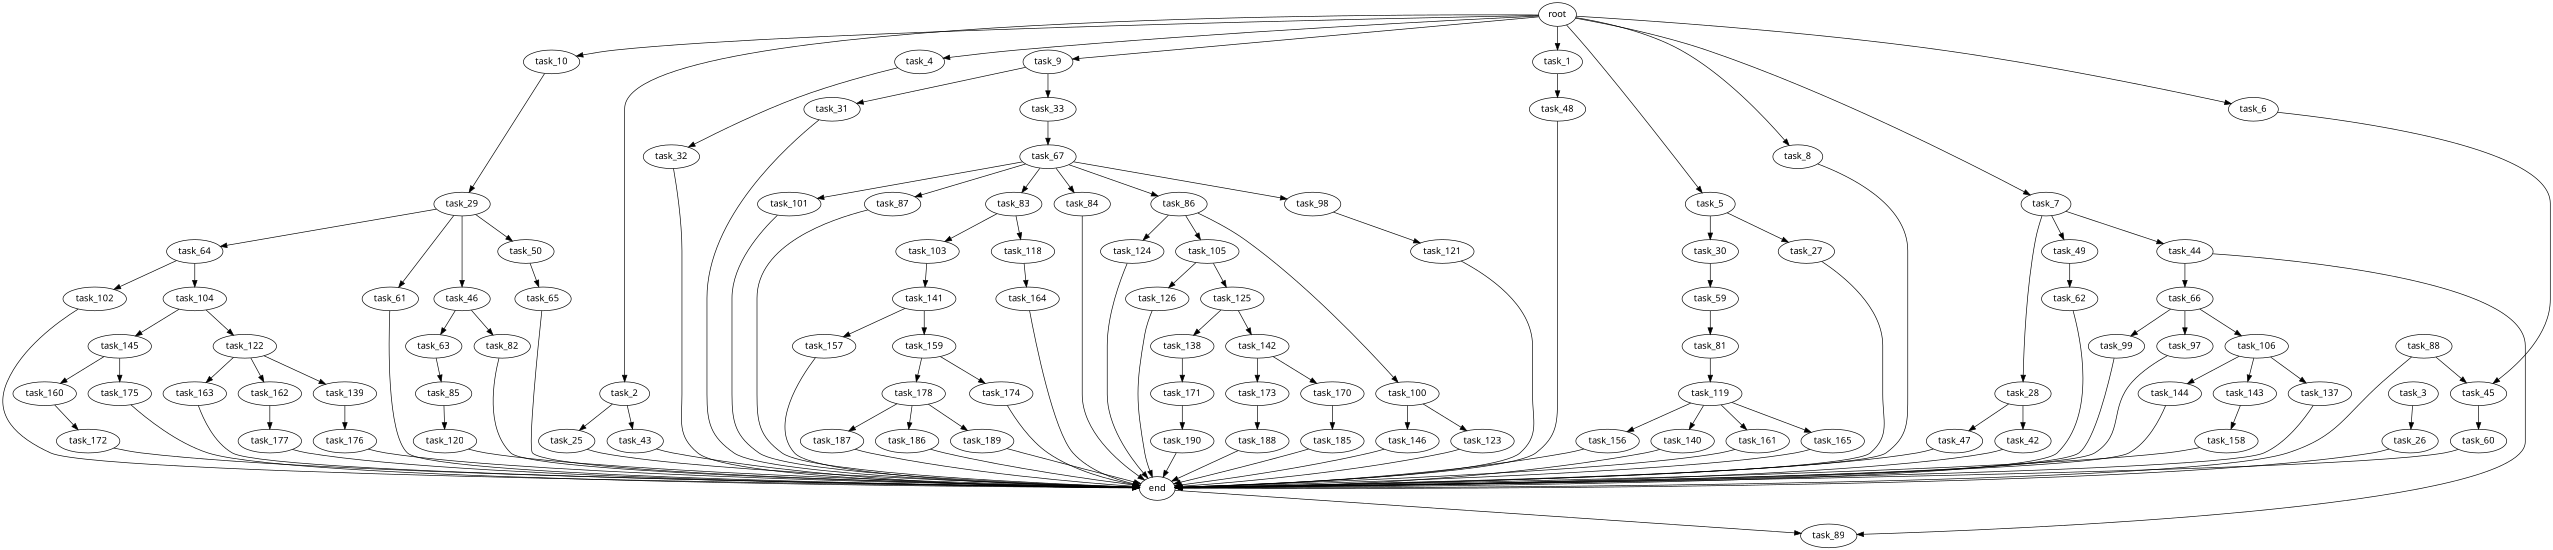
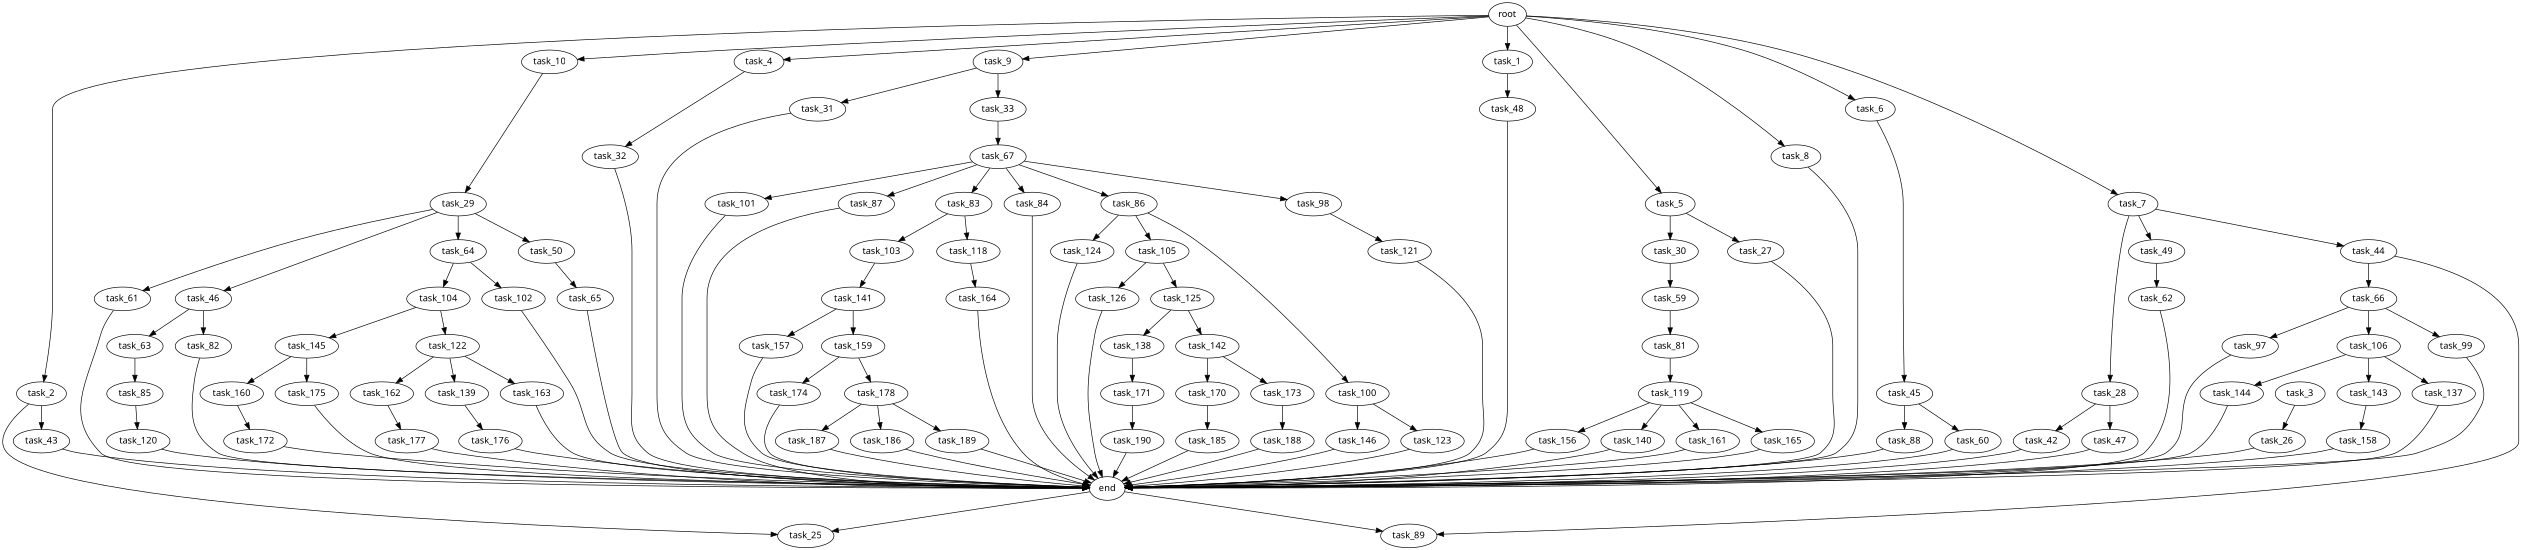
(2449, 368) -> (1905, 414)
(723, 467) -> (964, 511)
